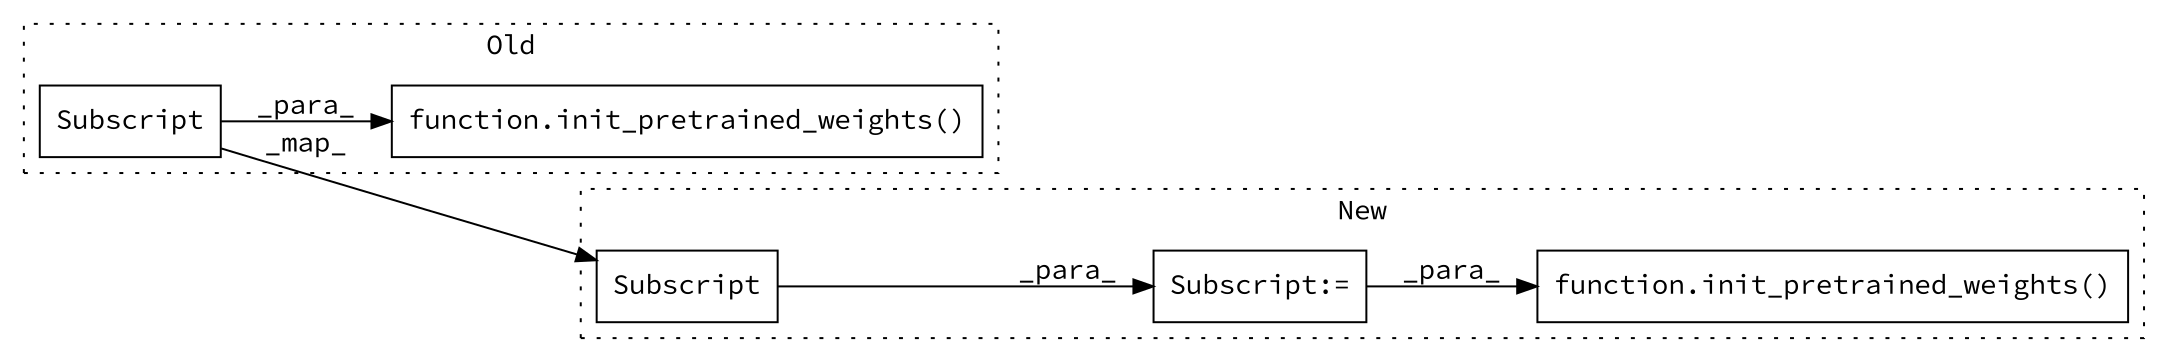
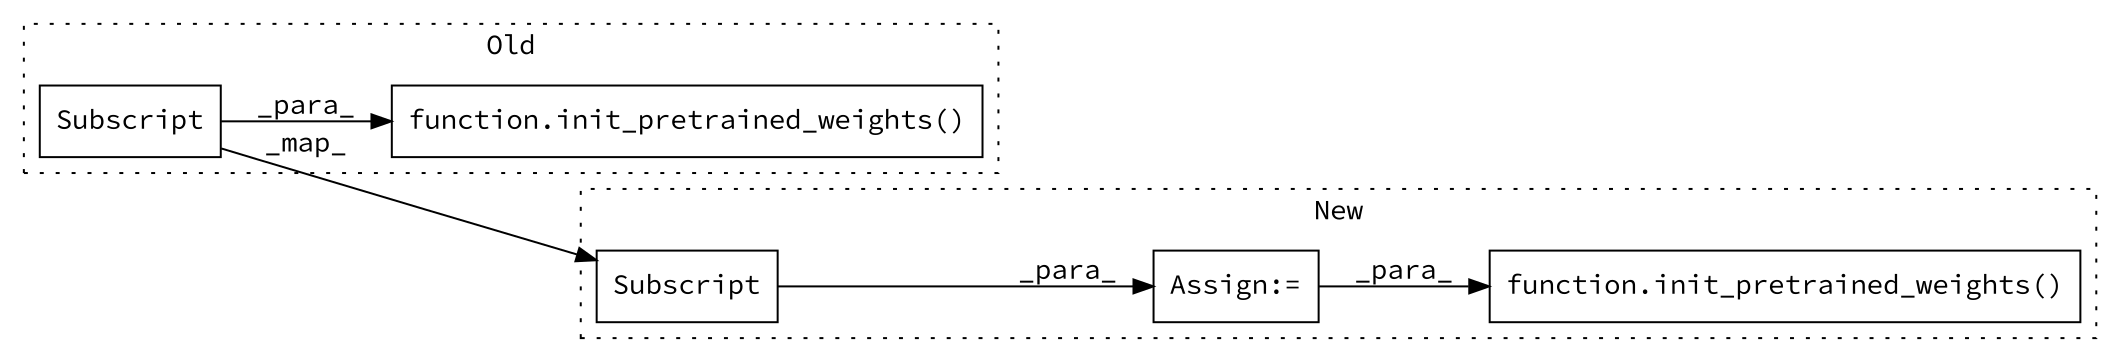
(1260, 286) -> (1236, 286)
